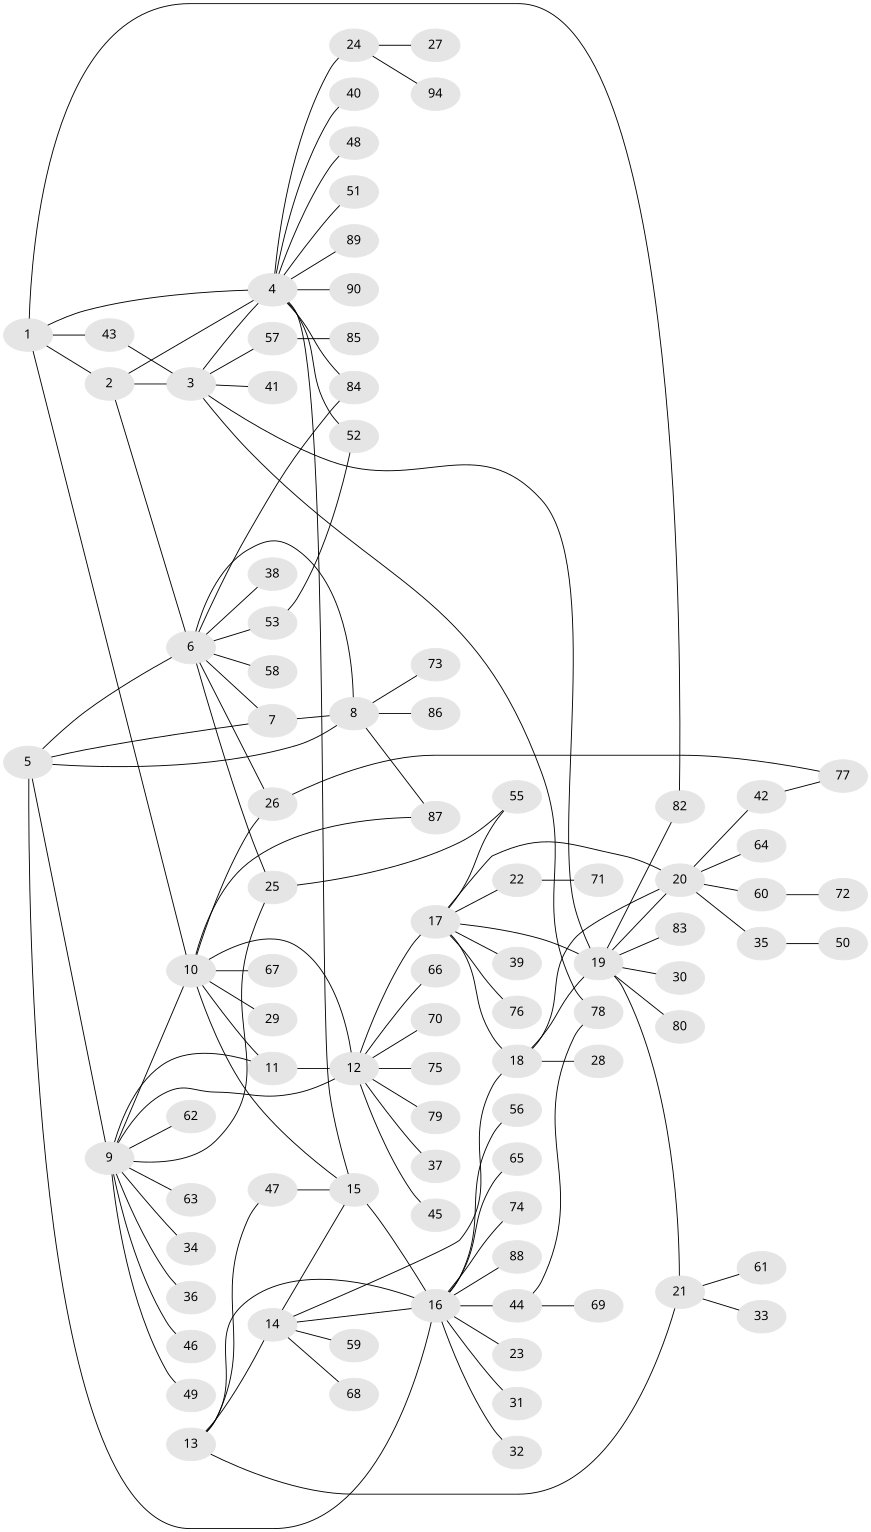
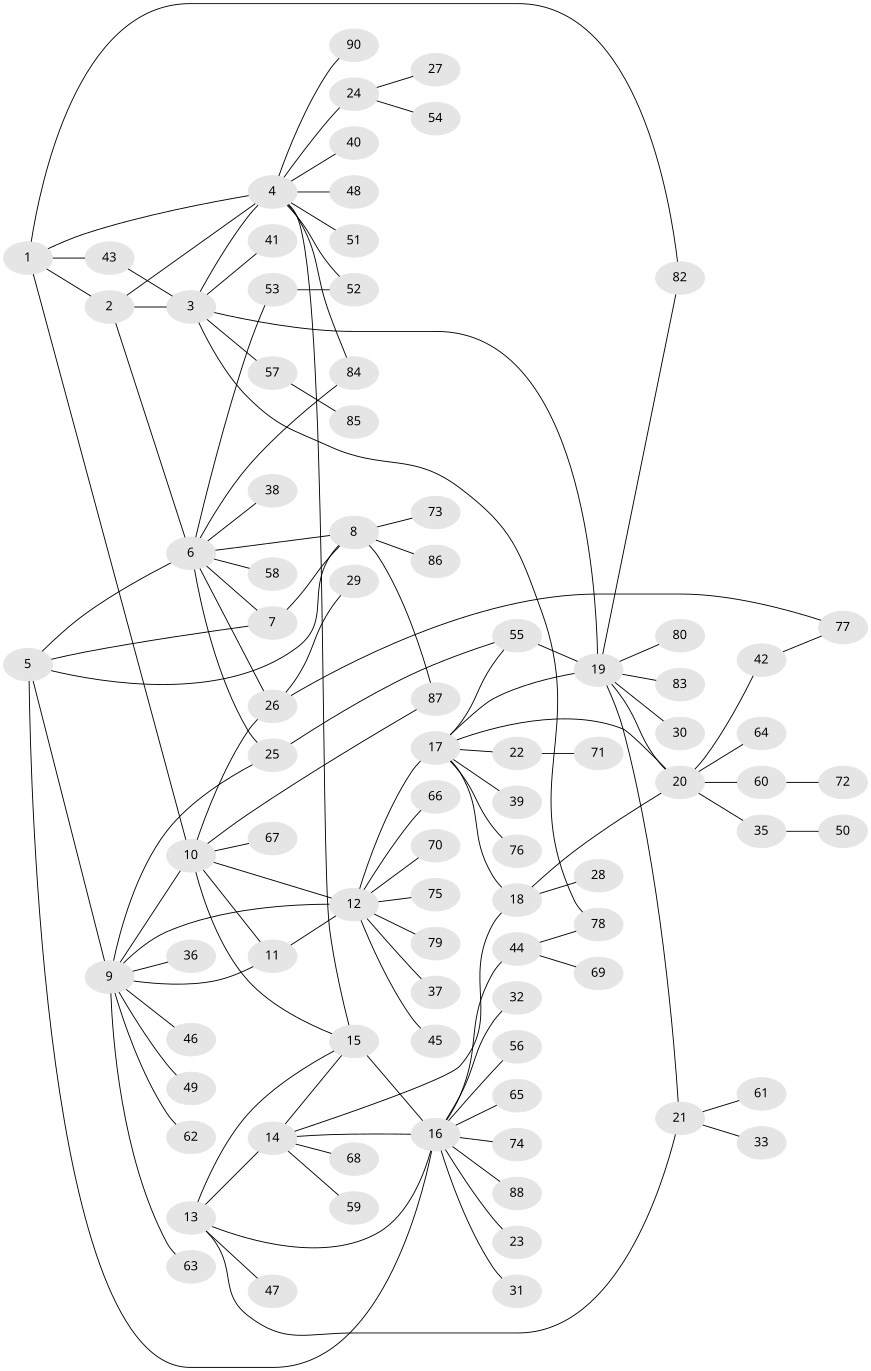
(436, 94) -> (436, 119)
(354, 241) -> none
(232, 995) -> (313, 644)
(558, 1012) -> (559, 653)
(313, 1190) -> (250, 1112)
(191, 1249) -> none
